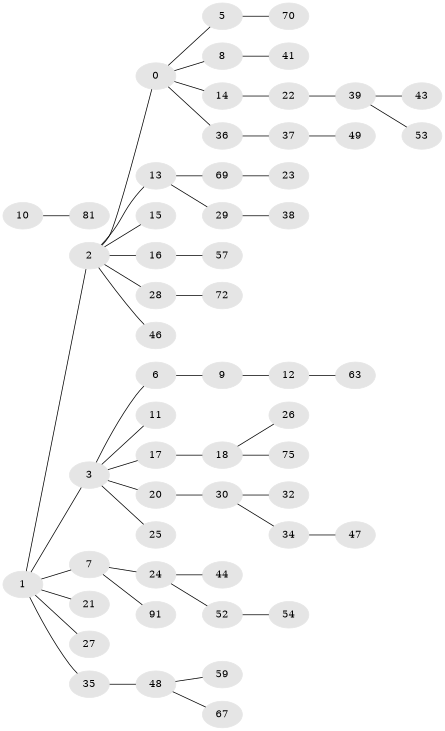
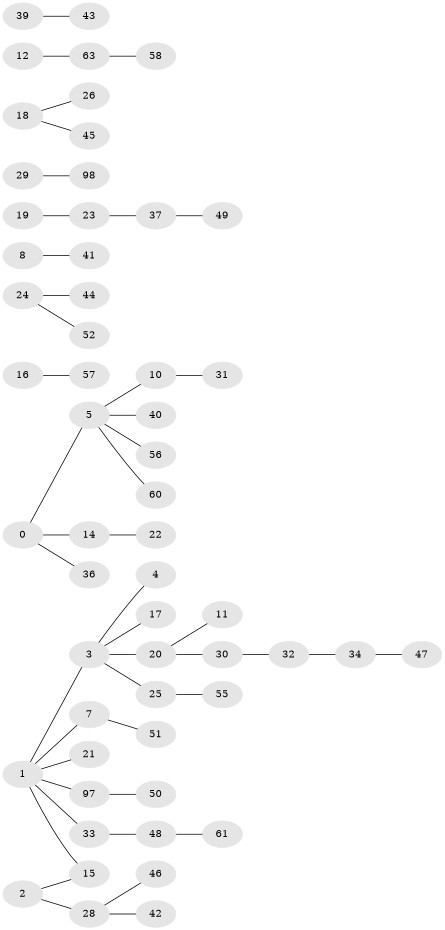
(289, 16) -> (156, 495)
none -> (156, 56)
(189, 66) -> none
(322, 96) -> none
(256, 136) -> (123, 216)
(422, 136) -> none
(131, 169) -> none
(156, 176) -> none
(222, 176) -> (23, 216)
(89, 216) -> (222, 375)
(289, 216) -> (89, 176)
(123, 256) -> none
(222, 296) -> (156, 914)
(121, 297) -> (123, 894)
(156, 375) -> (156, 575)
(222, 375) -> none
none -> (123, 395)
none -> (156, 415)
(56, 420) -> (51, 827)
(123, 445) -> (189, 635)
none -> (156, 455)
(189, 455) -> none
(289, 455) -> (89, 136)
(256, 515) -> (322, 655)
(123, 570) -> none
(156, 615) -> (156, 734)
(289, 615) -> none
(89, 644) -> (89, 794)
(222, 675) -> none
(89, 684) -> (89, 834)
none -> (222, 695)
(222, 715) -> (222, 834)
none -> (156, 794)
